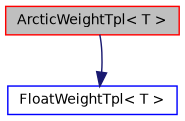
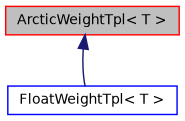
(102, 53) -> (83, 68)
